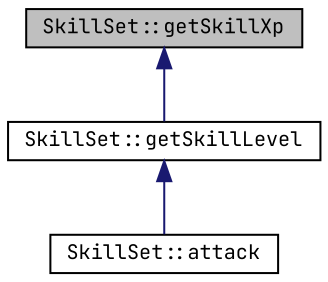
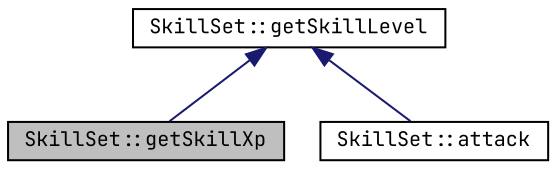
(164, 95) -> (210, 91)
